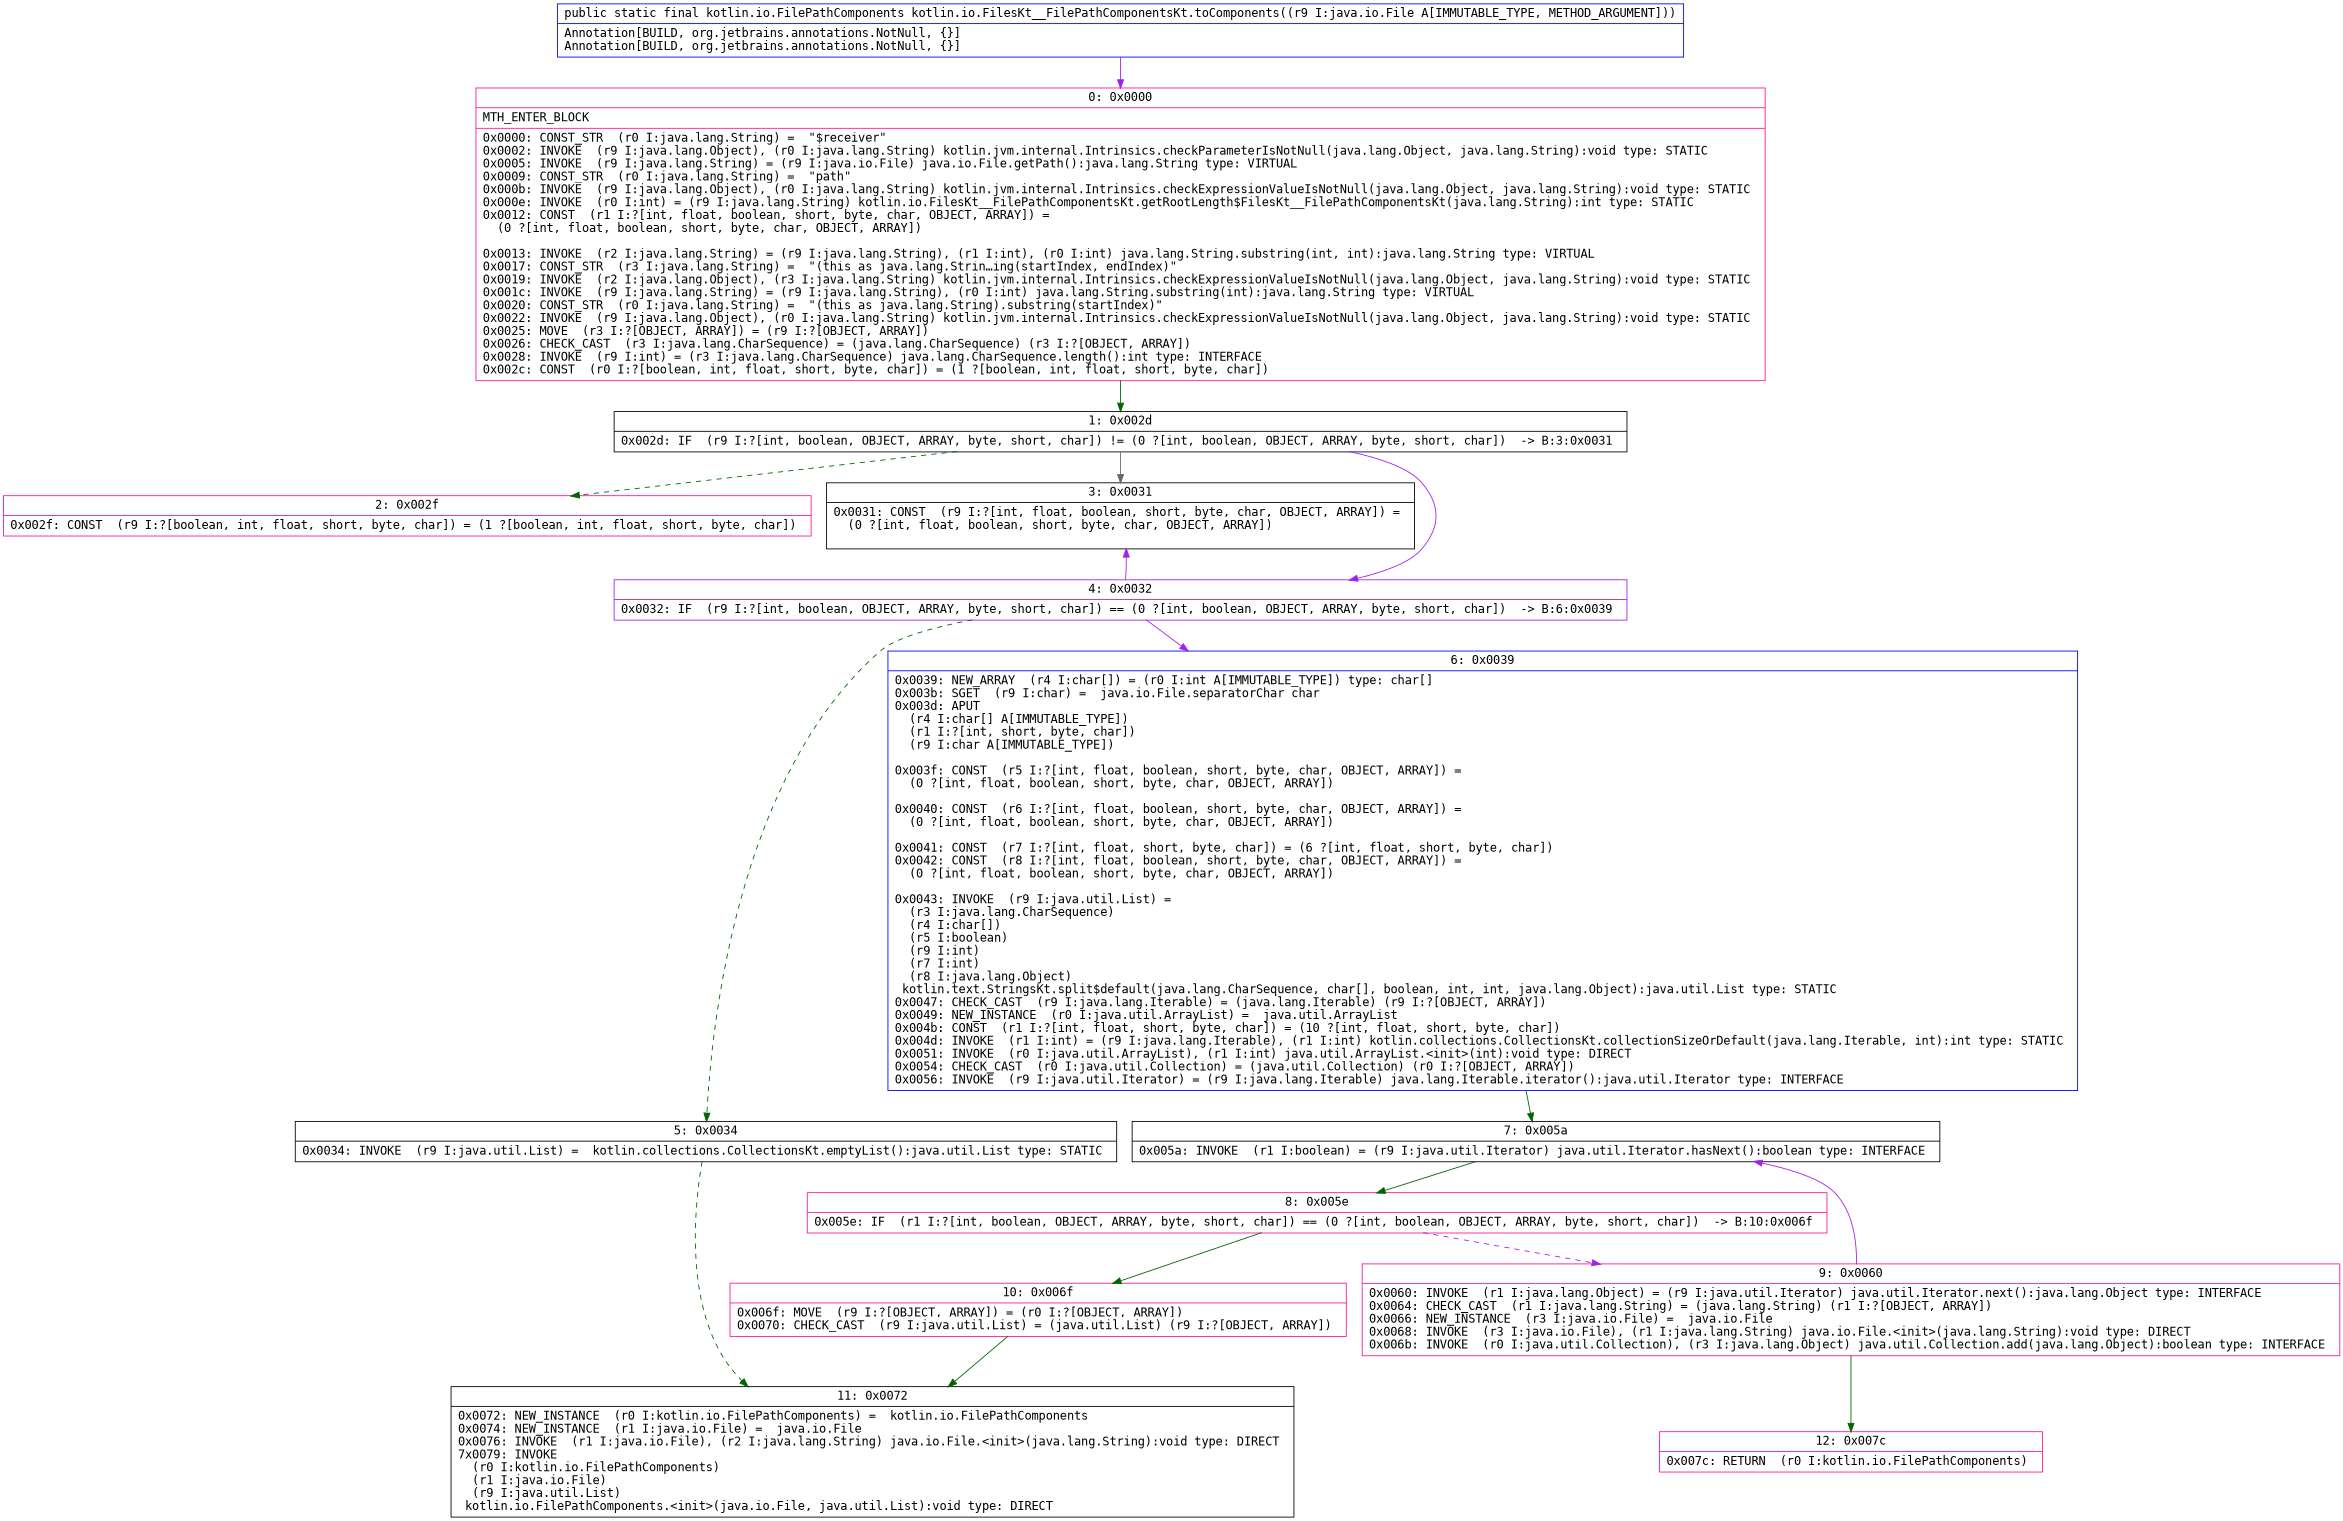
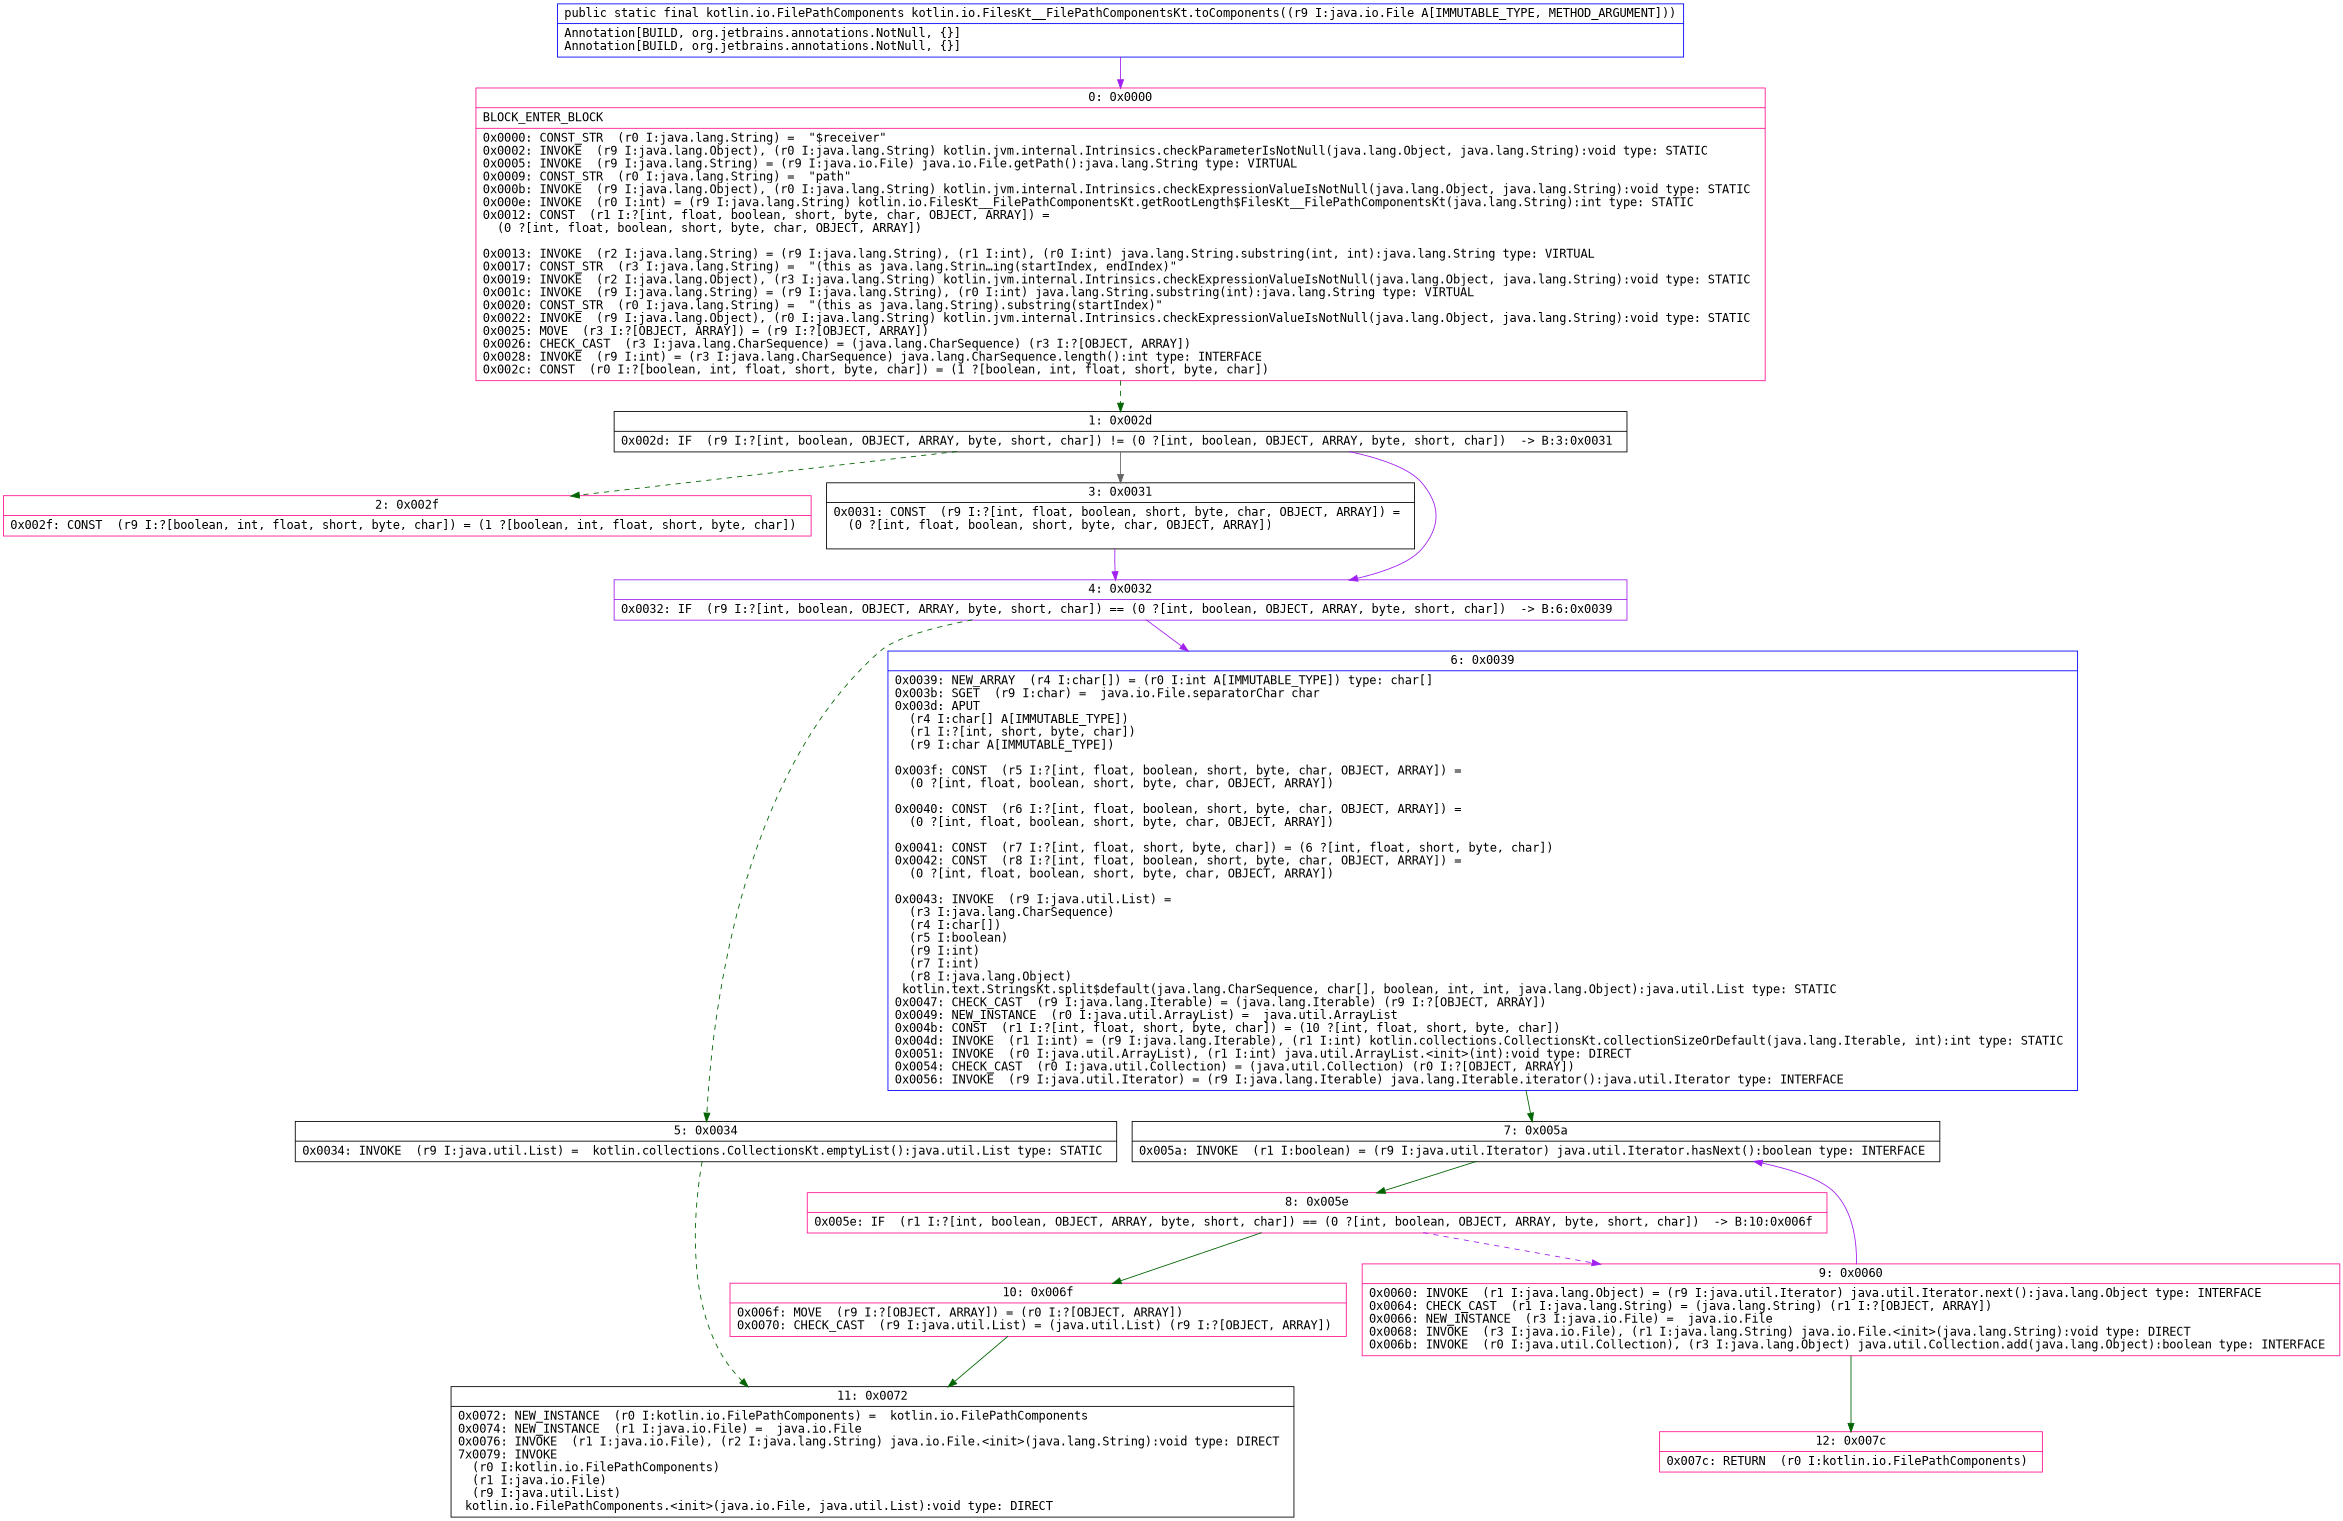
(536, 118) -> (543, 118)
(1121, 392) -> (1121, 392)
(1126, 569) -> (1115, 560)
